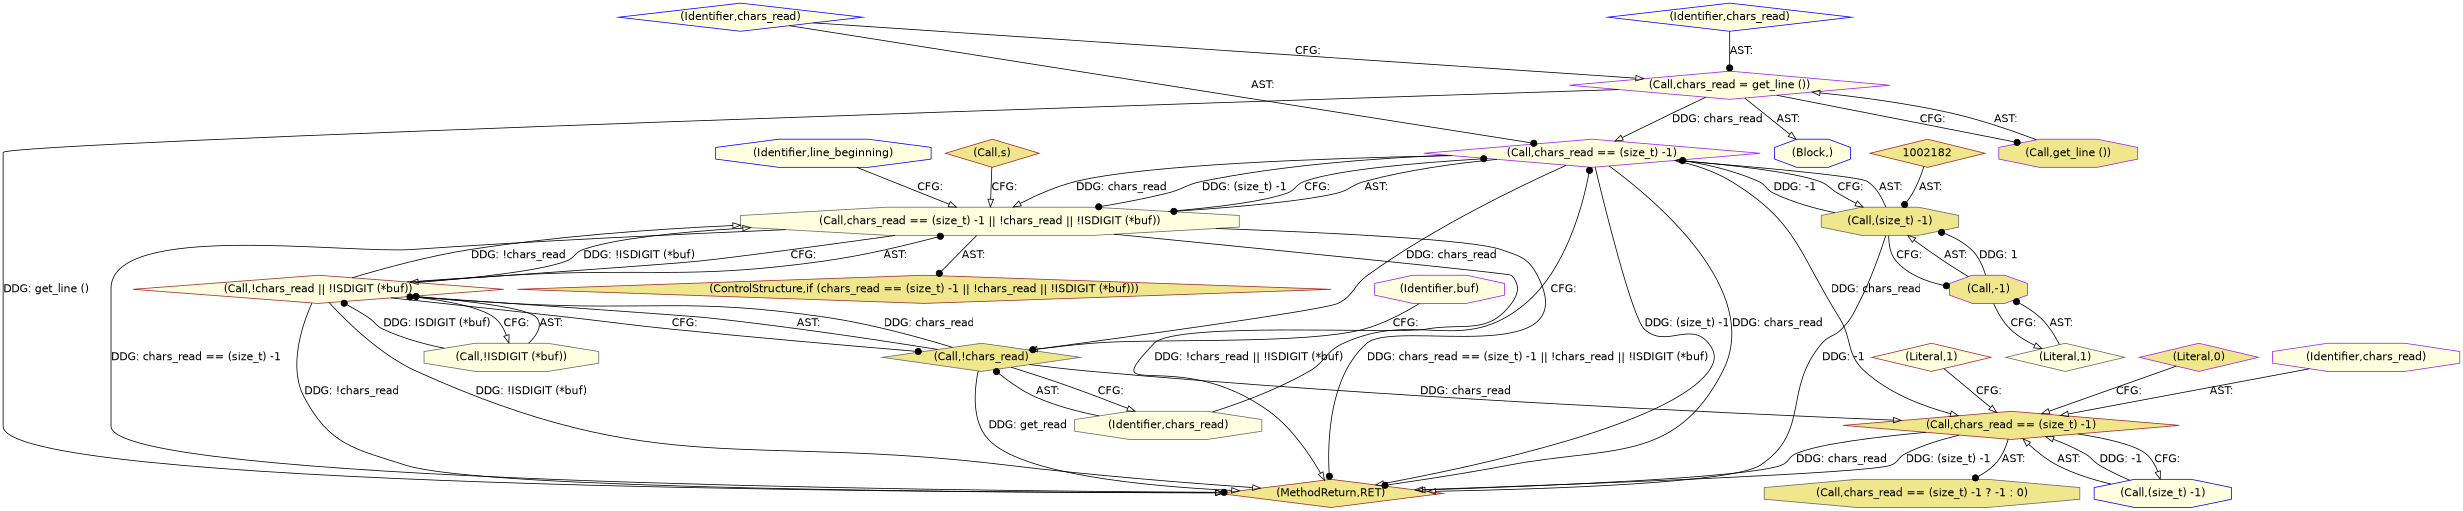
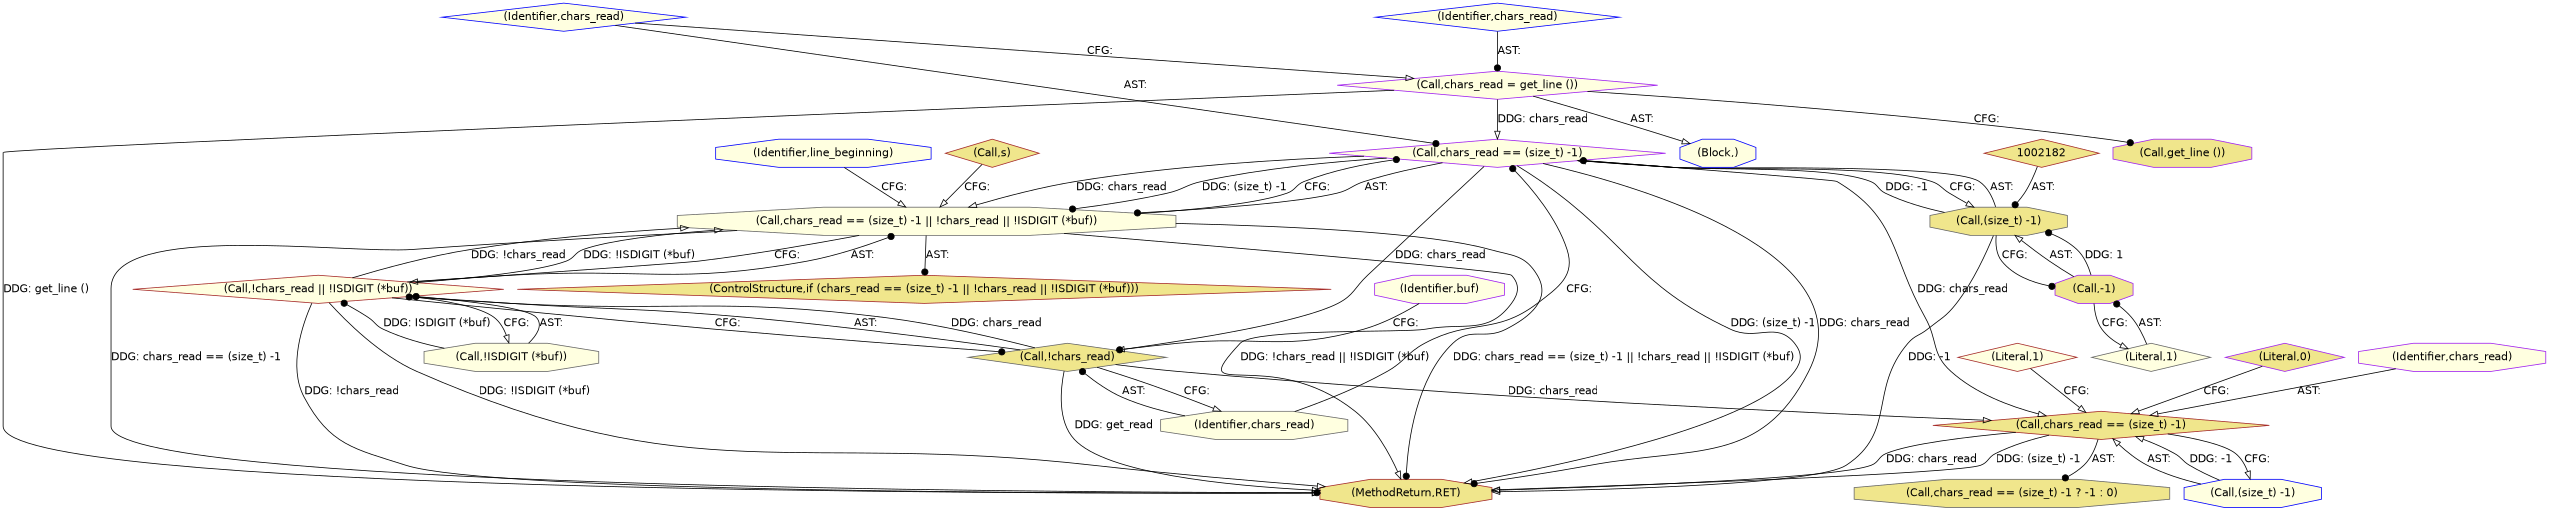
(1930, 109) -> none
(1331, 493) -> (1406, 493)
